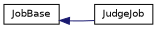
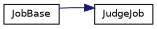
(82, 21) -> (72, 8)
